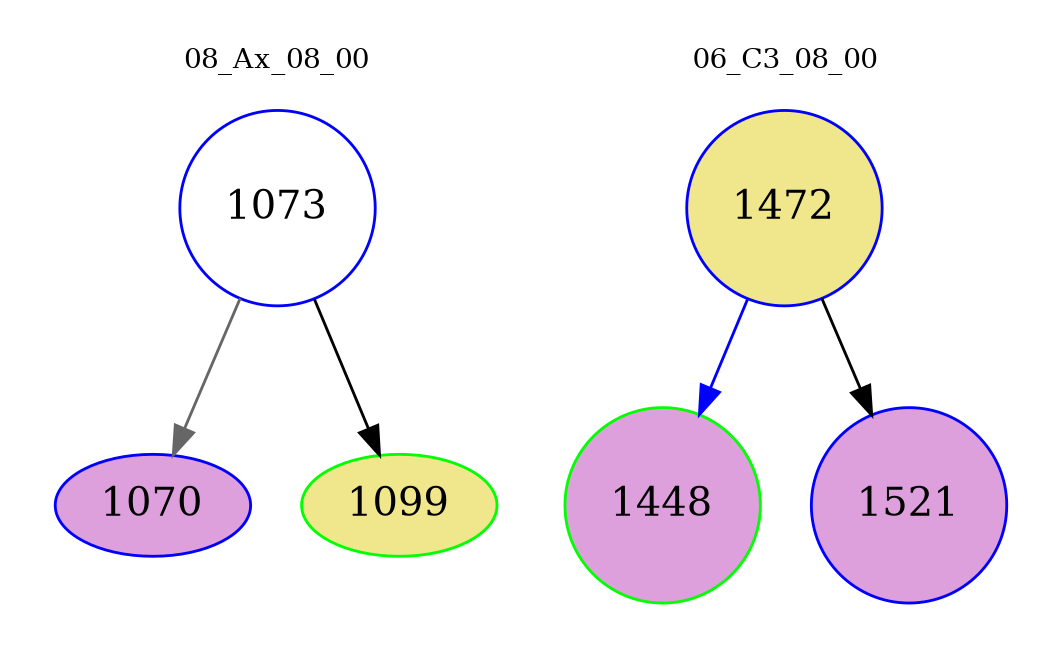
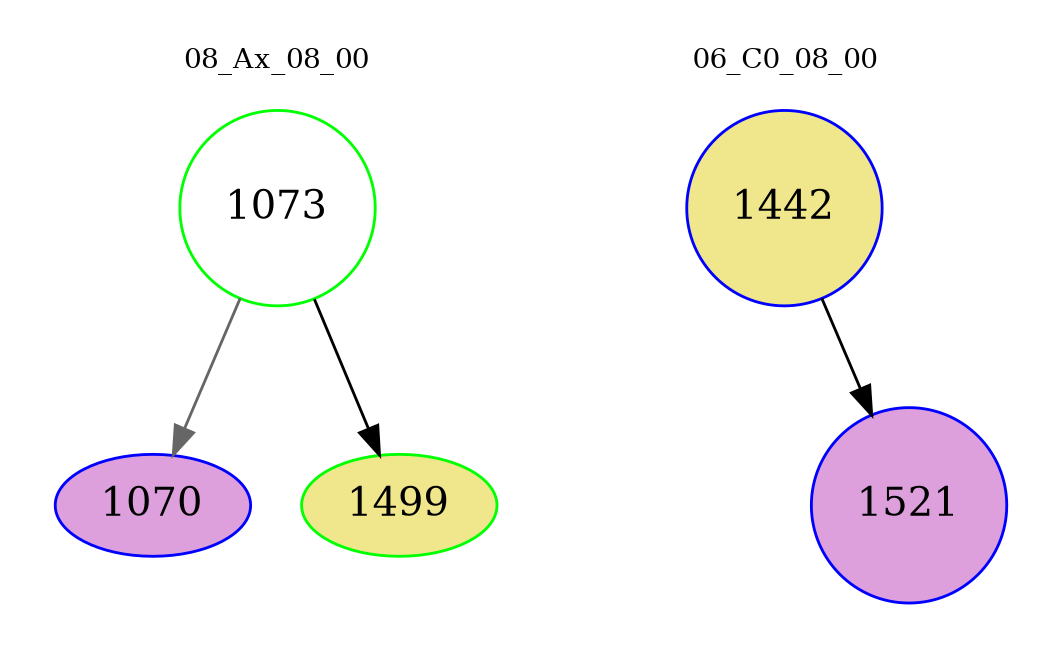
(786, 61) -> (786, 61)
(278, 208) -> (278, 208)
(784, 208) -> (784, 208)
(399, 505) -> (399, 505)
(663, 505) -> none
